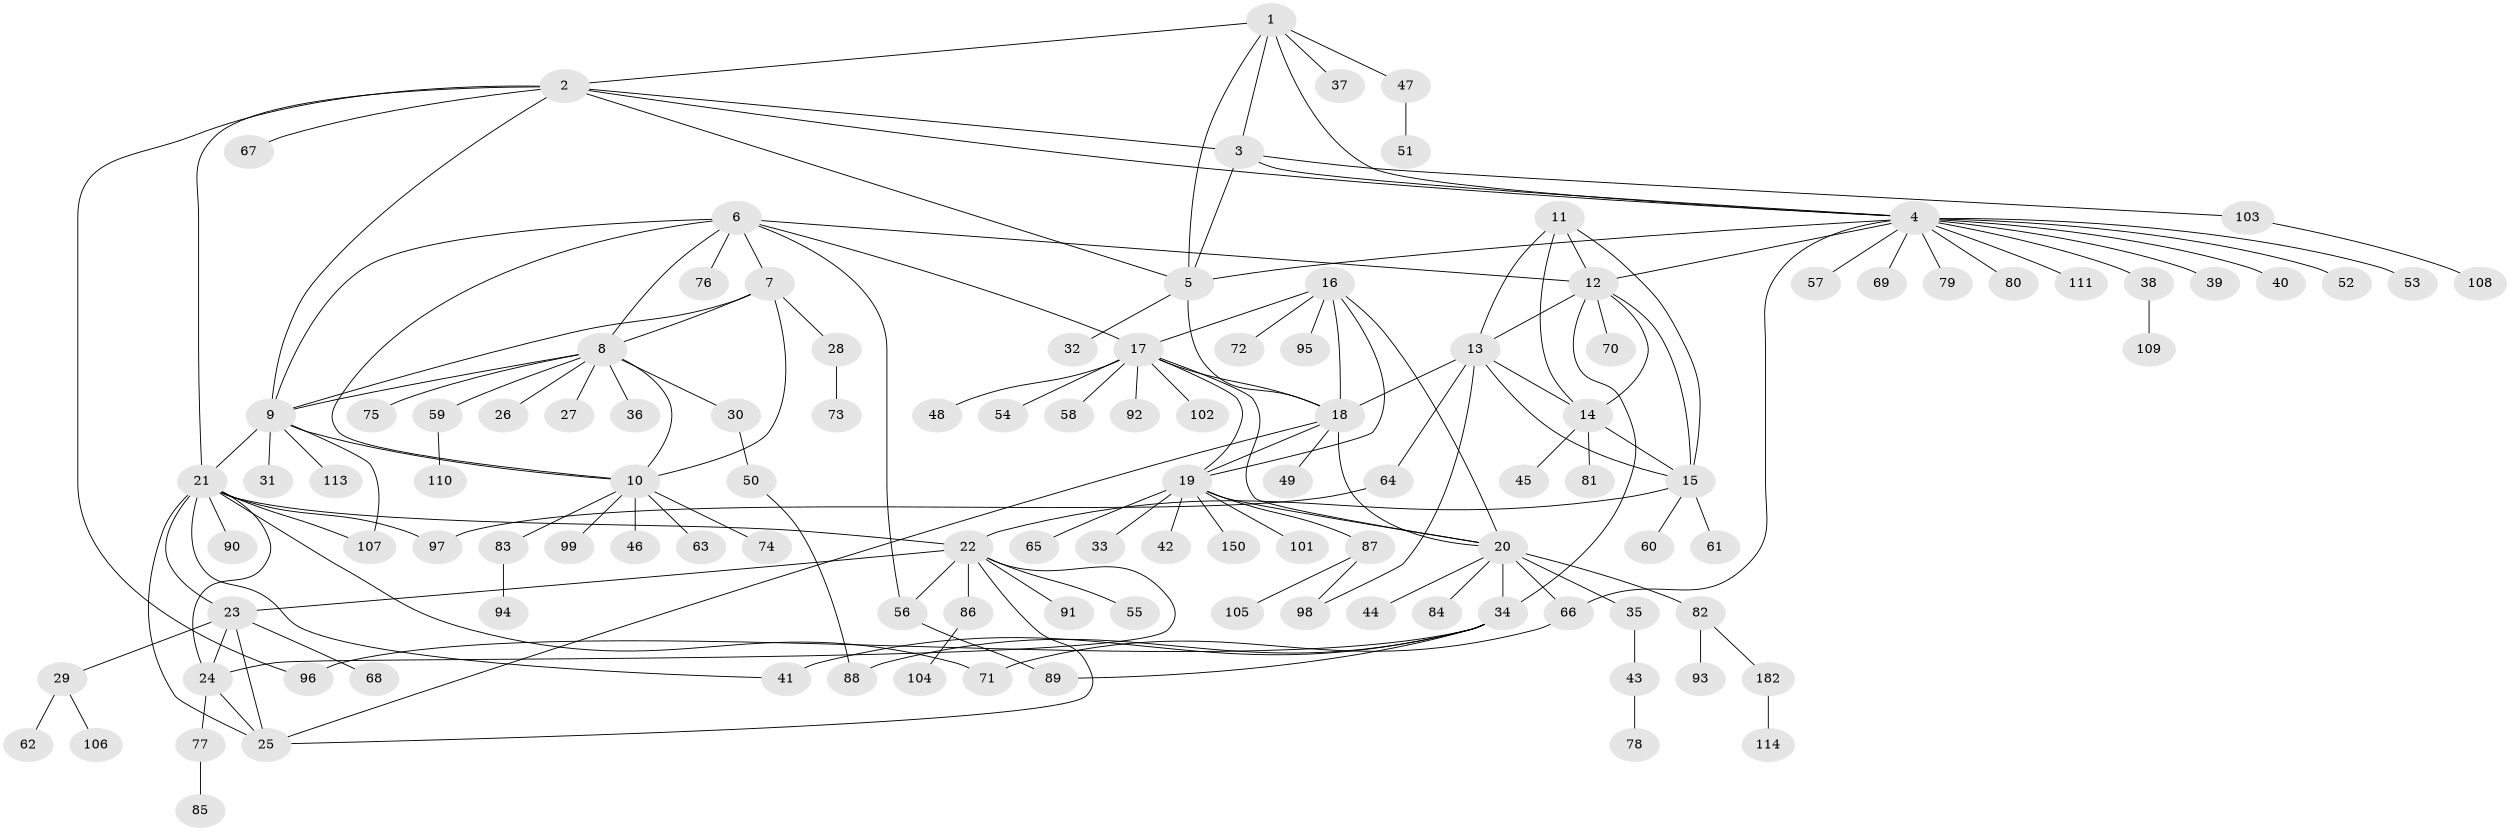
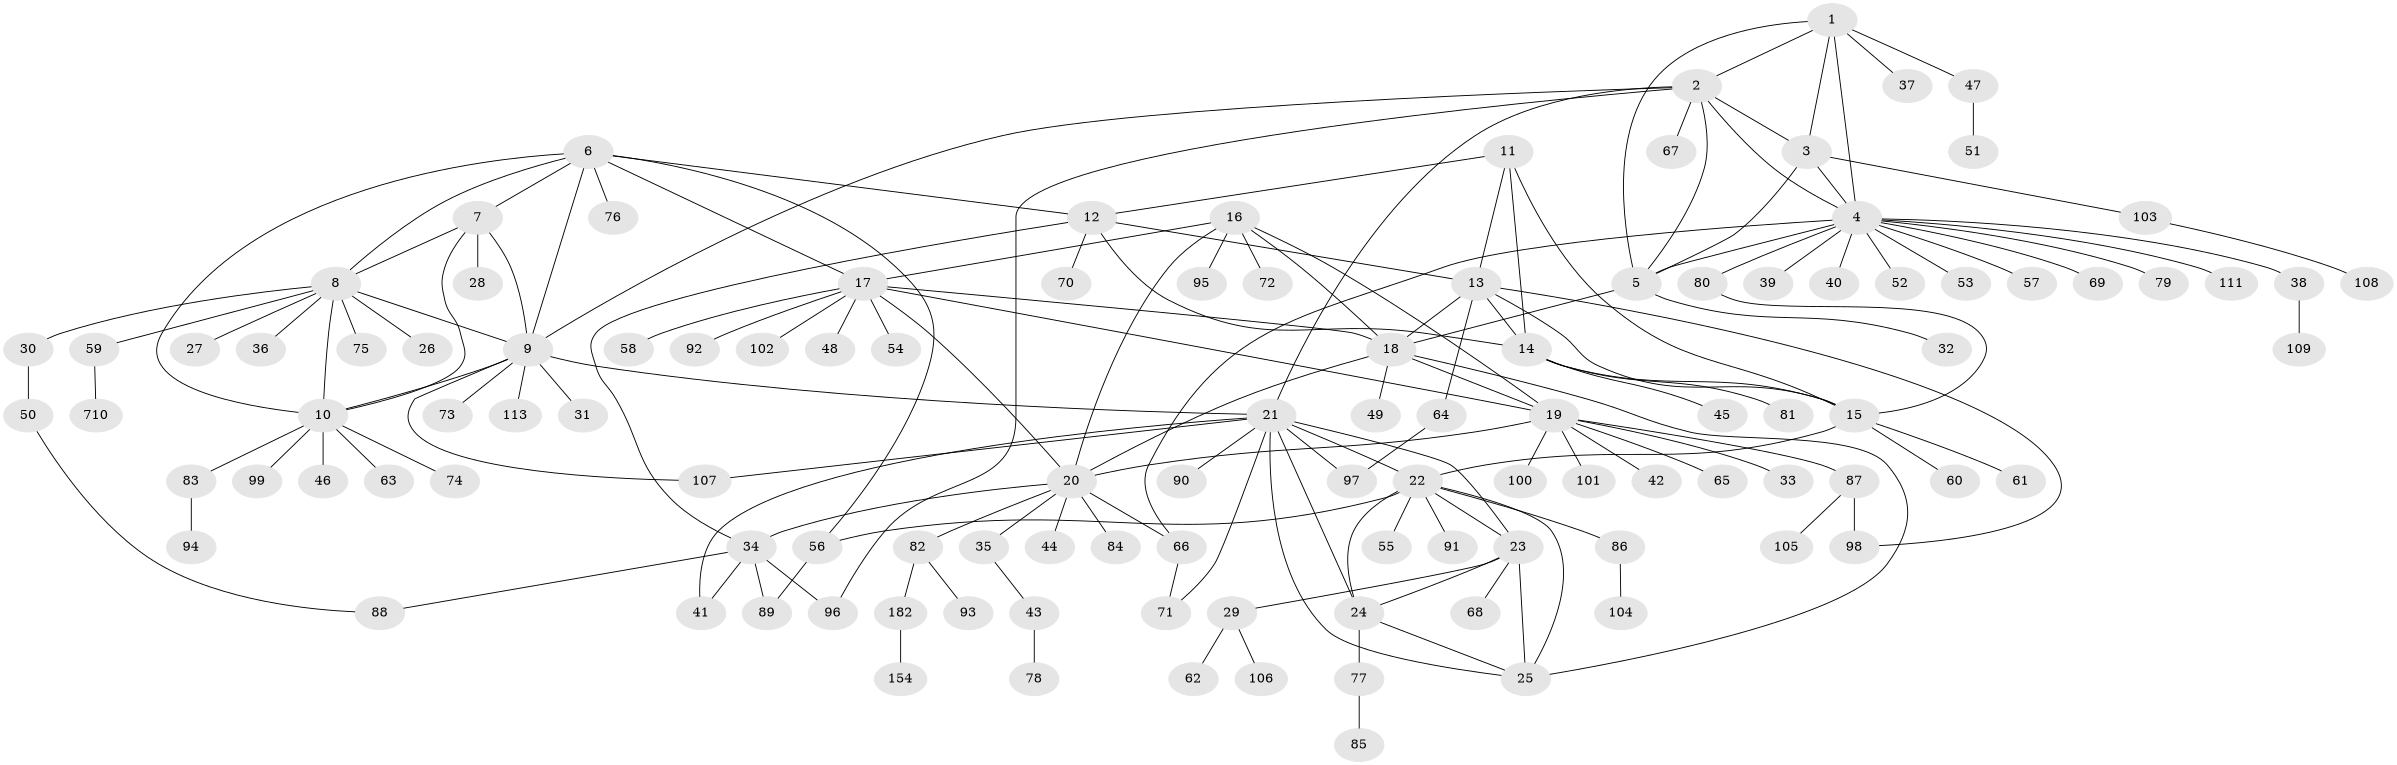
(1754, 251) -> none
(1675, 368) -> (1927, 312)
(837, 383) -> (488, 383)
(440, 481) -> (96, 416)
(1234, 547) -> (1520, 481)
(1768, 745) -> (901, 679)
